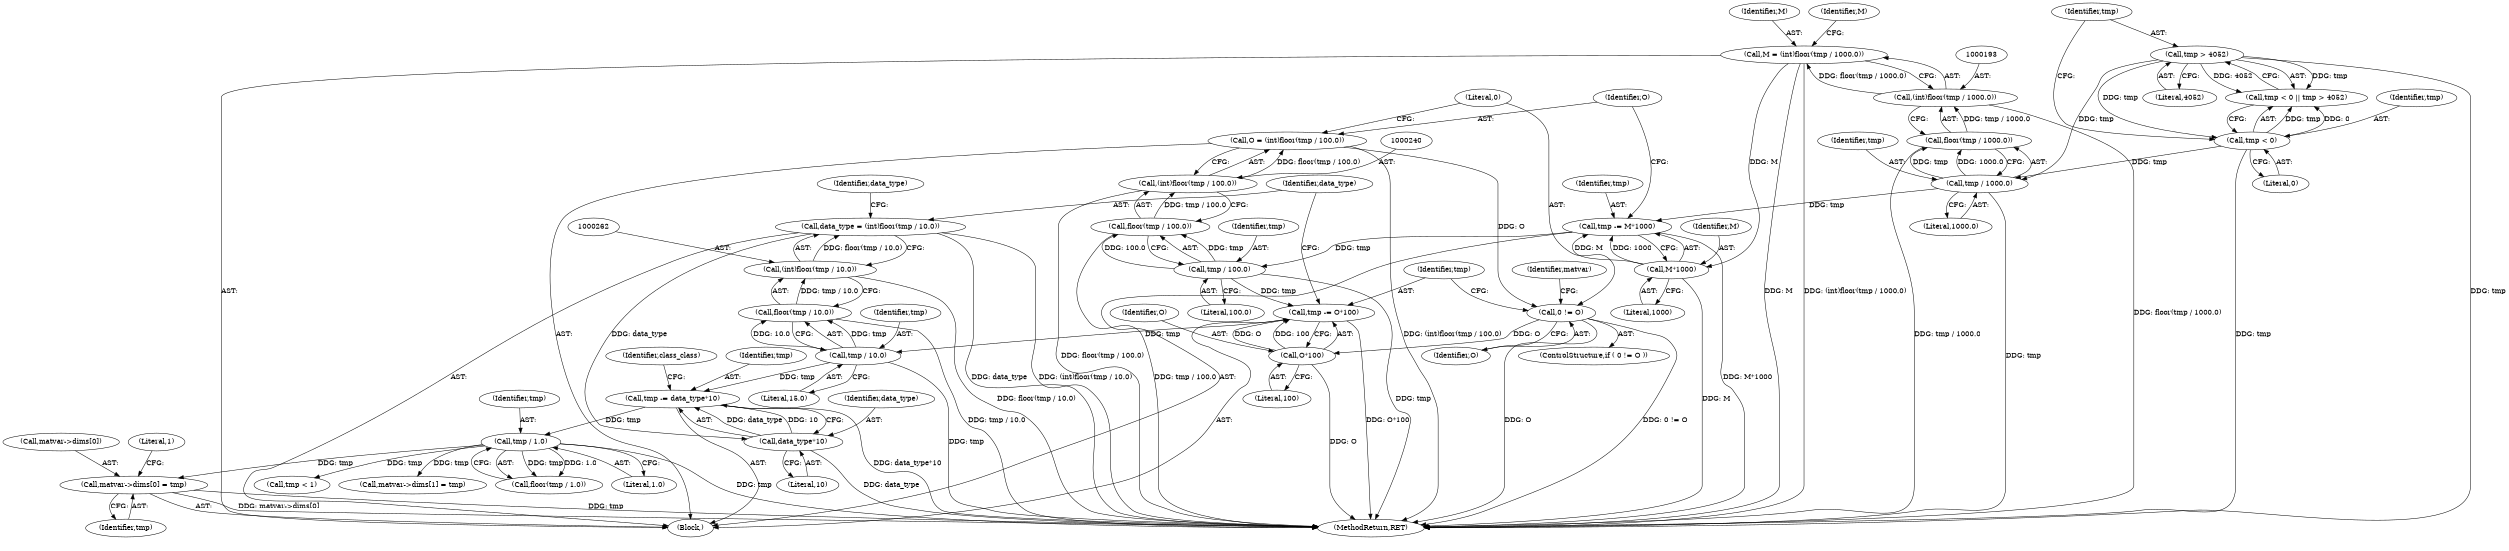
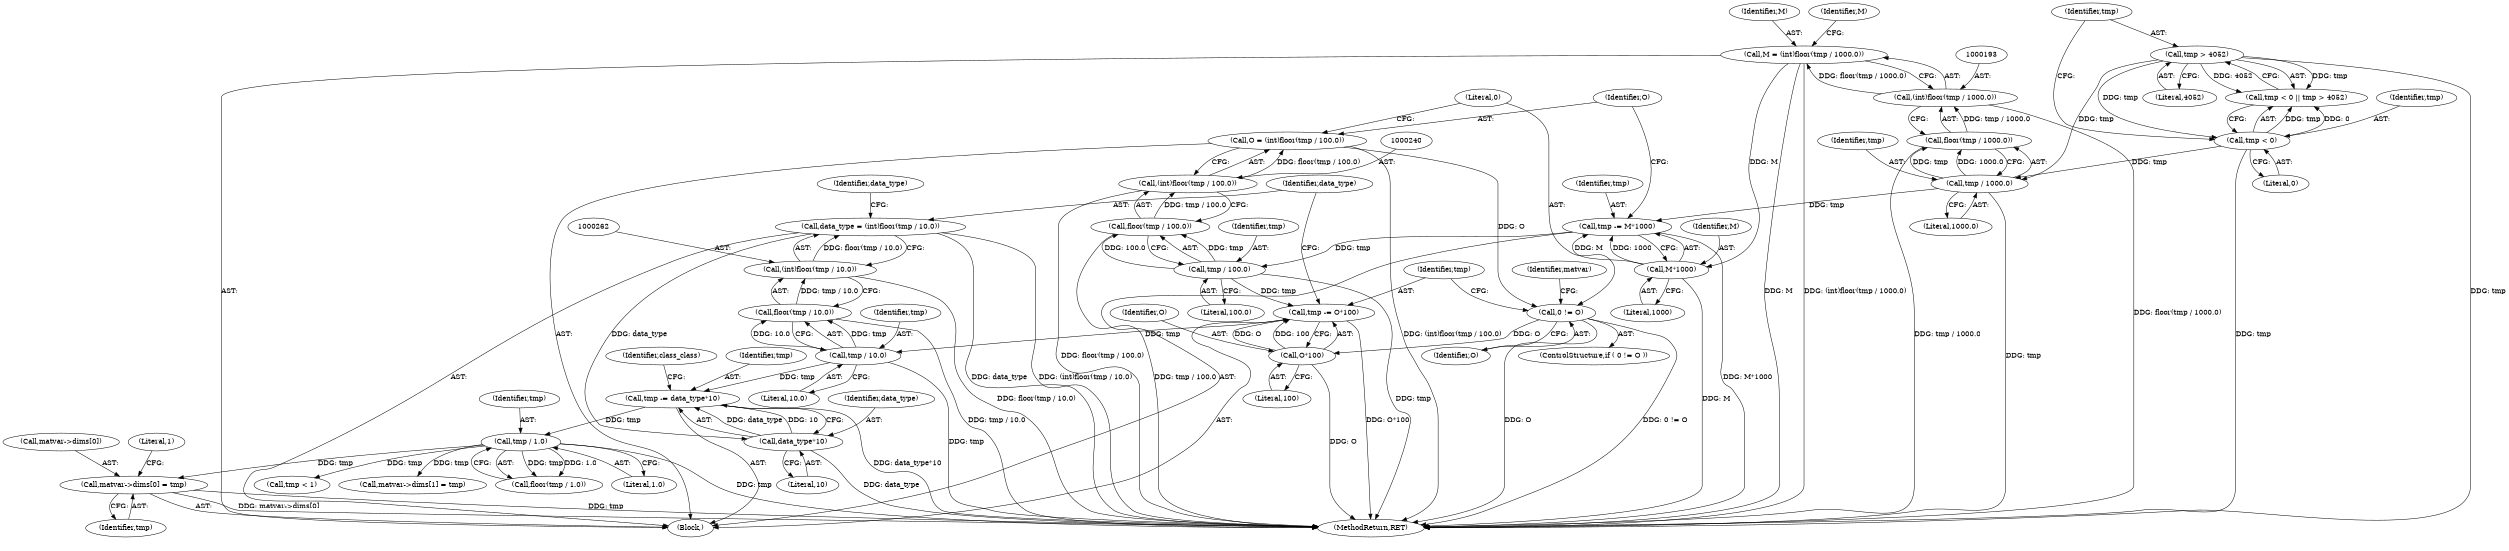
(784, 399) -> (784, 399)
